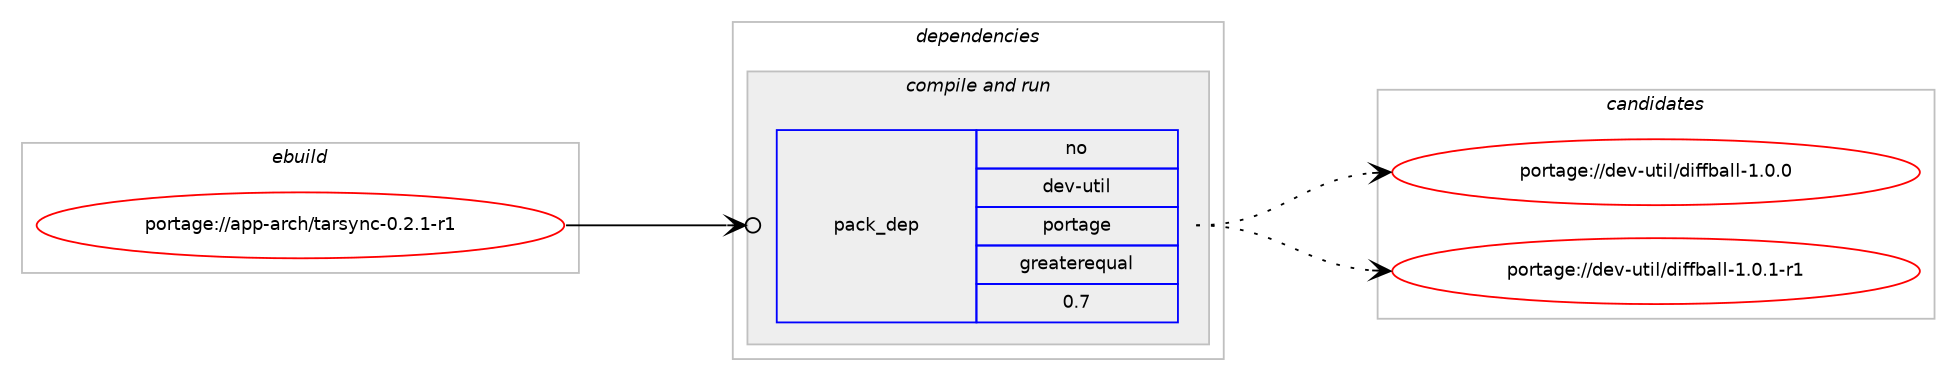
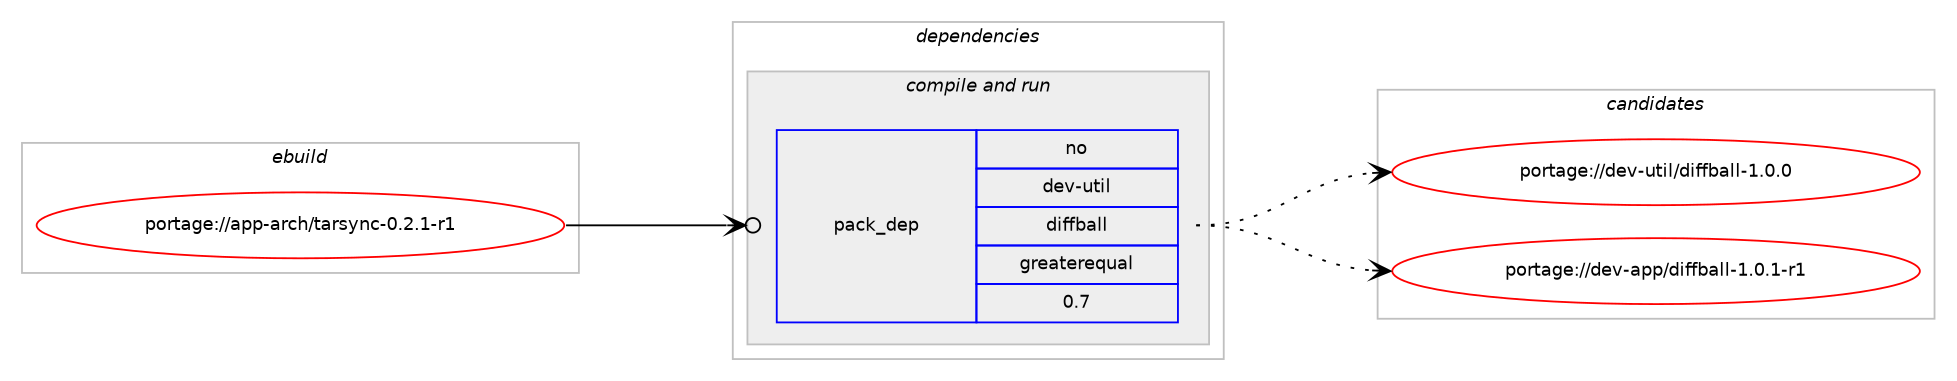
(1077, 225) -> (1077, 225)
(1656, 271) -> (1656, 271)
